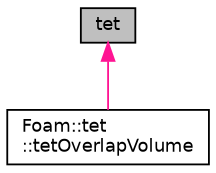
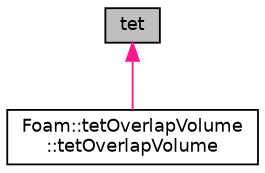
(108, 137) -> (133, 137)
